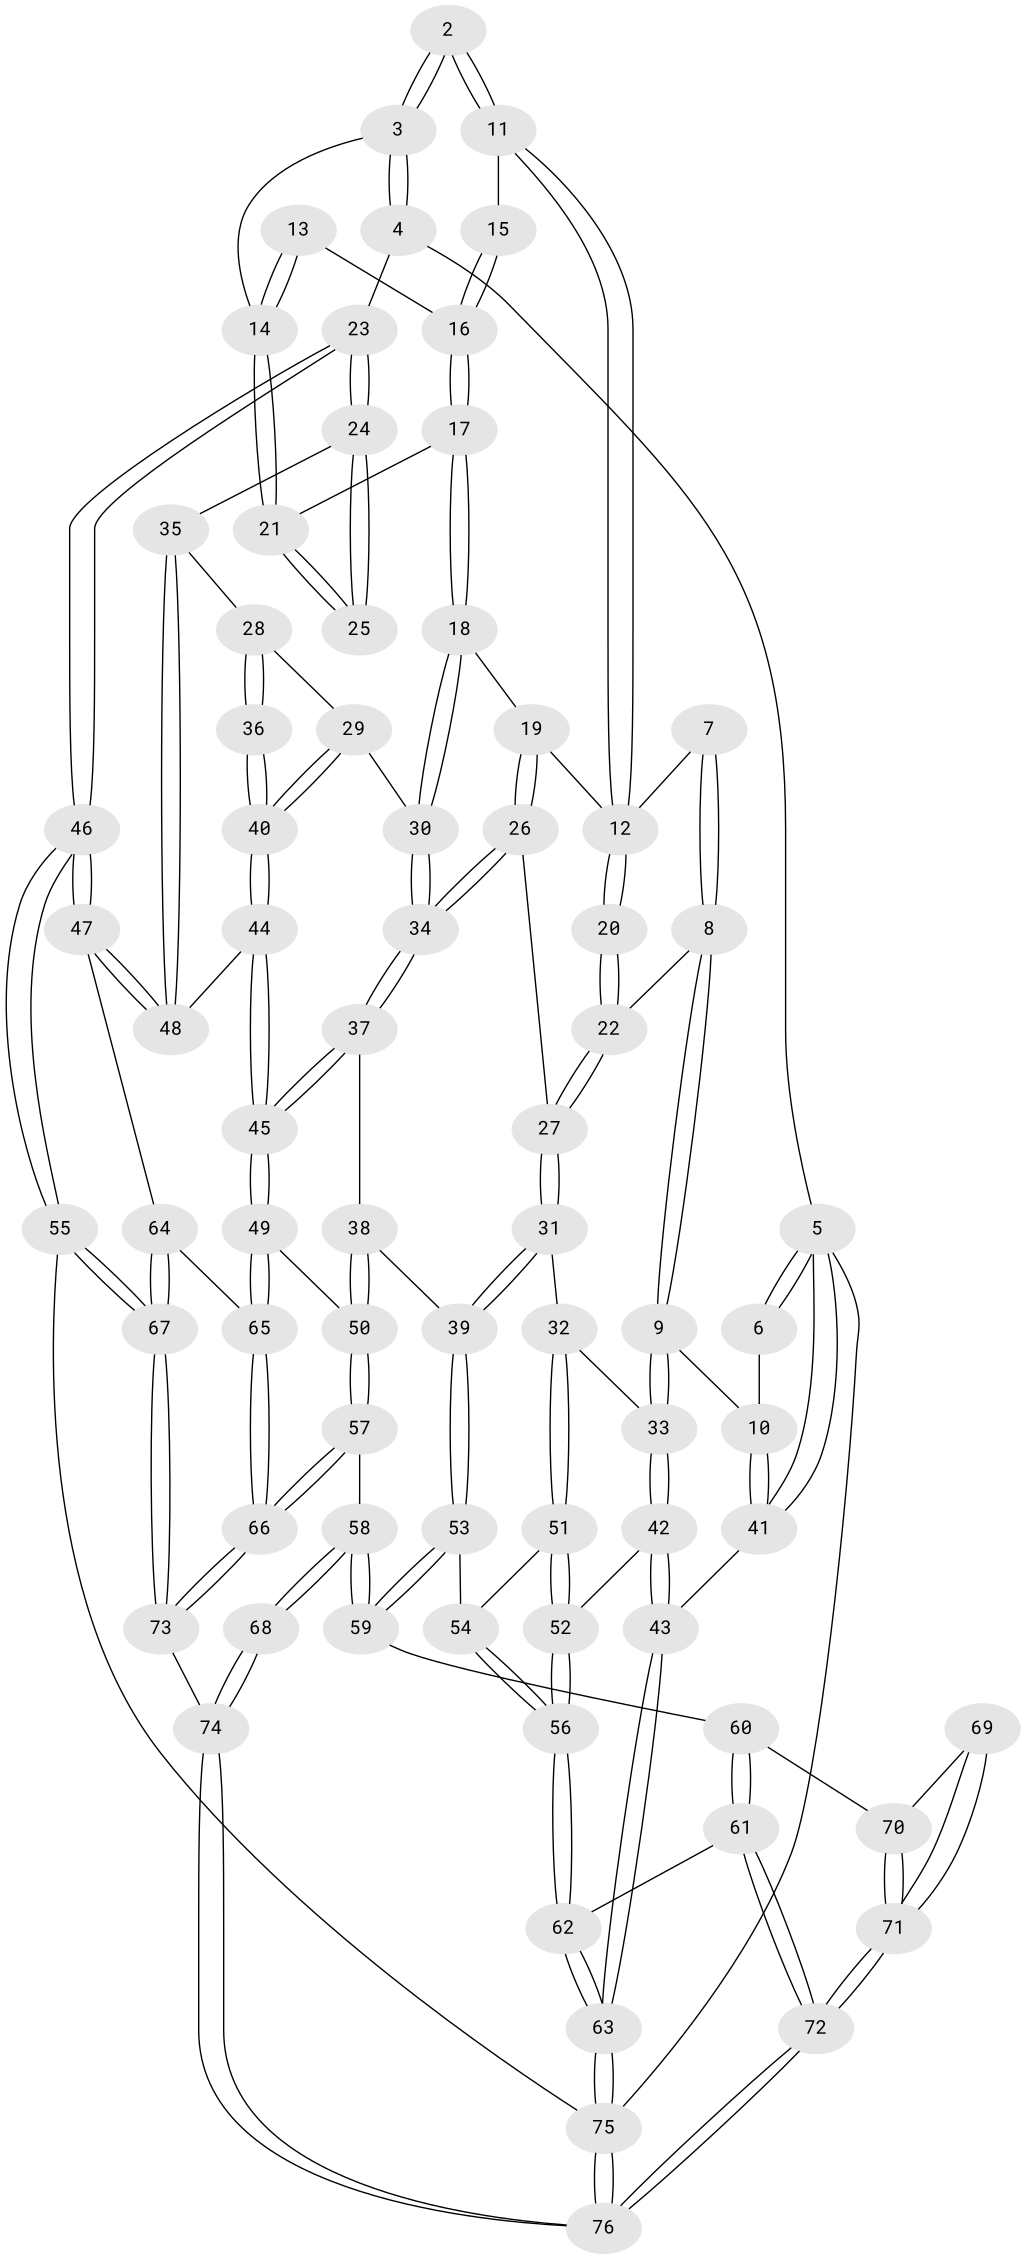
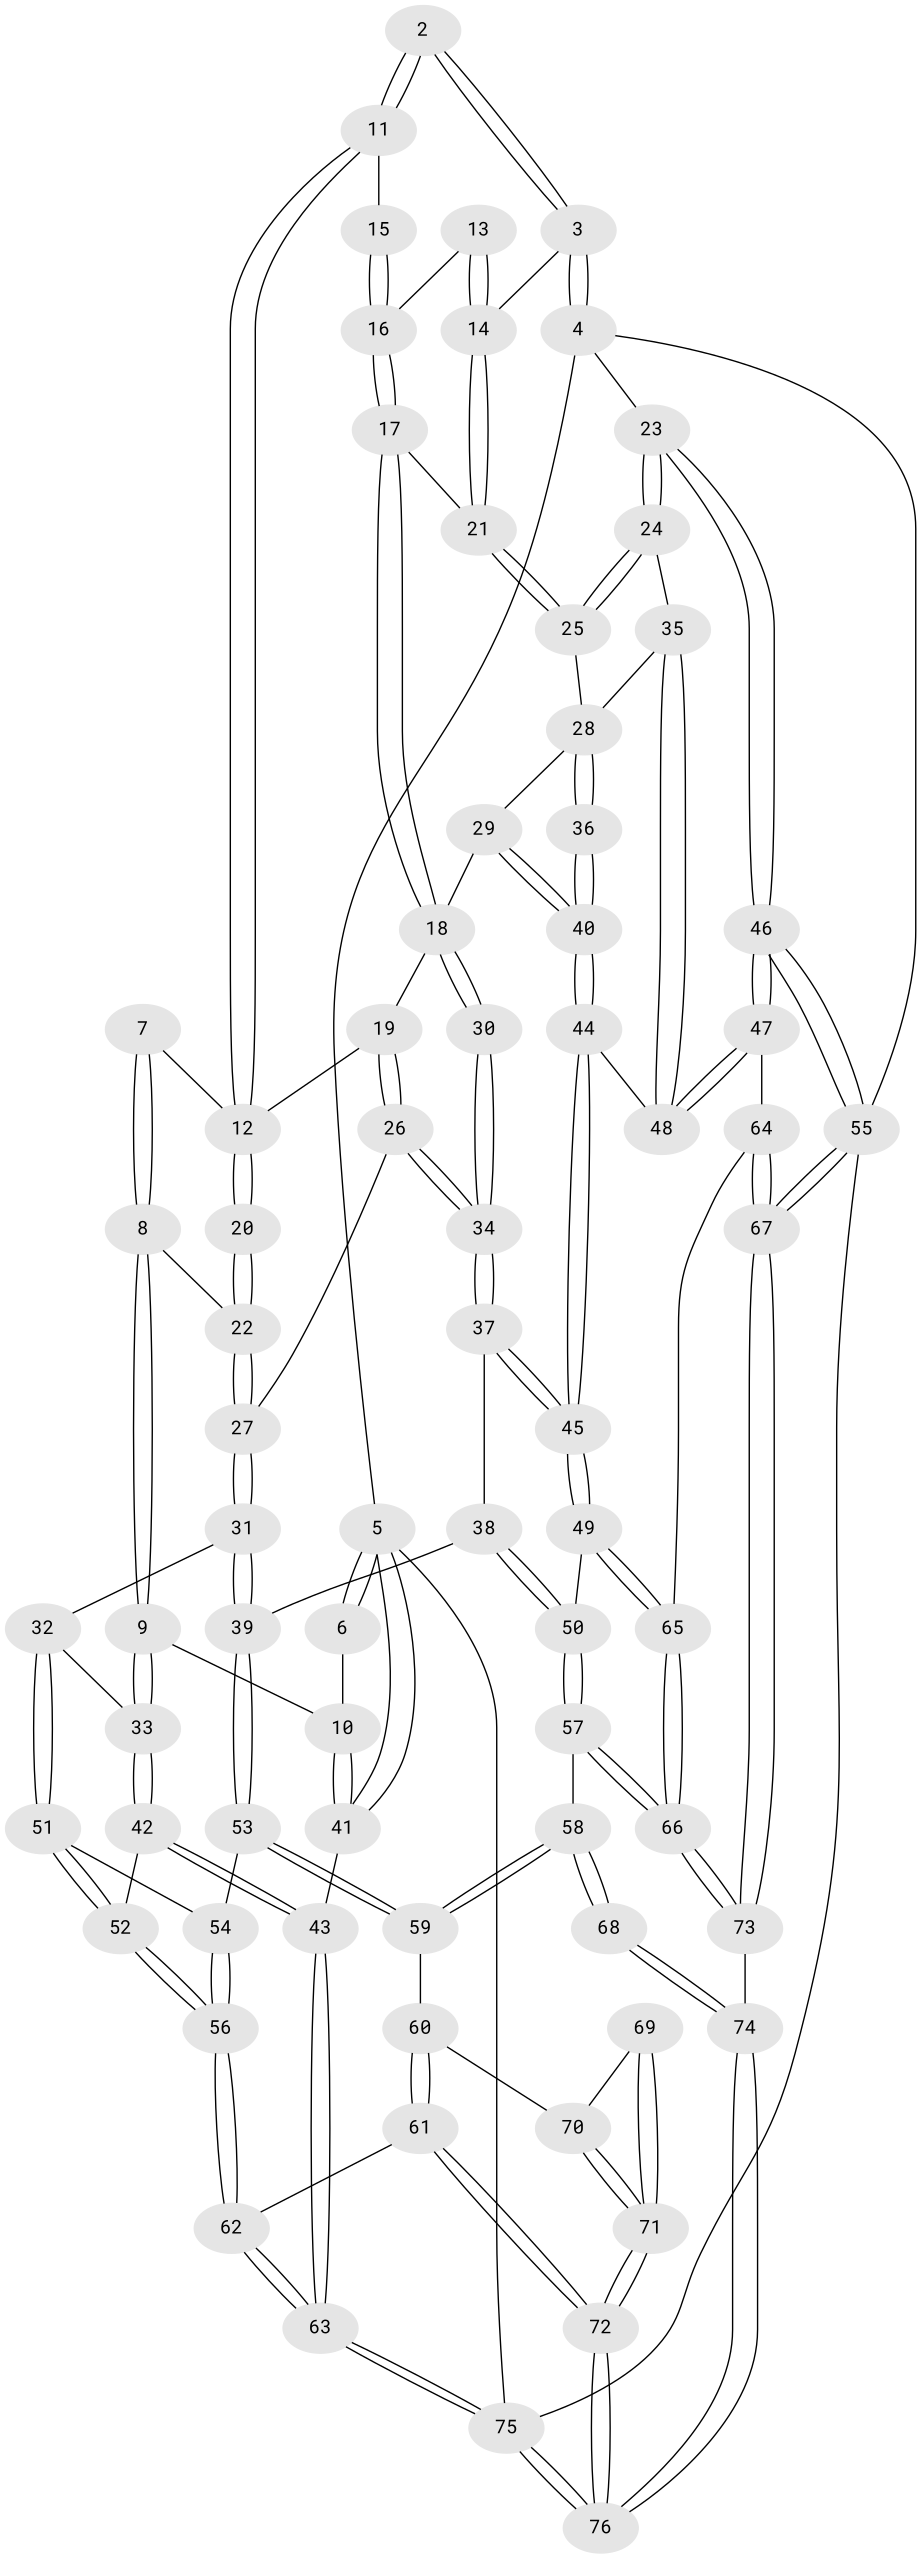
none -> (916, 627)
none -> (579, 680)
(387, 780) -> (461, 879)
